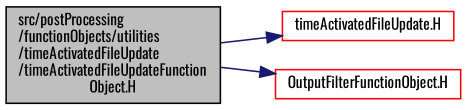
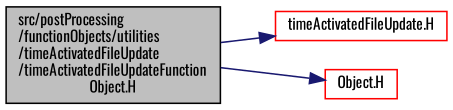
(368, 84) -> (361, 84)
